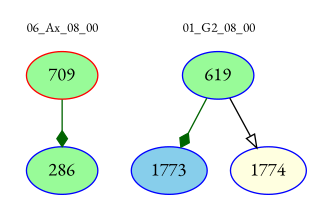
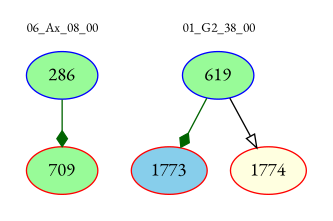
(219, 28) -> (219, 28)
(62, 115) -> (62, 115)
(169, 171) -> (169, 171)
(268, 171) -> (268, 171)
